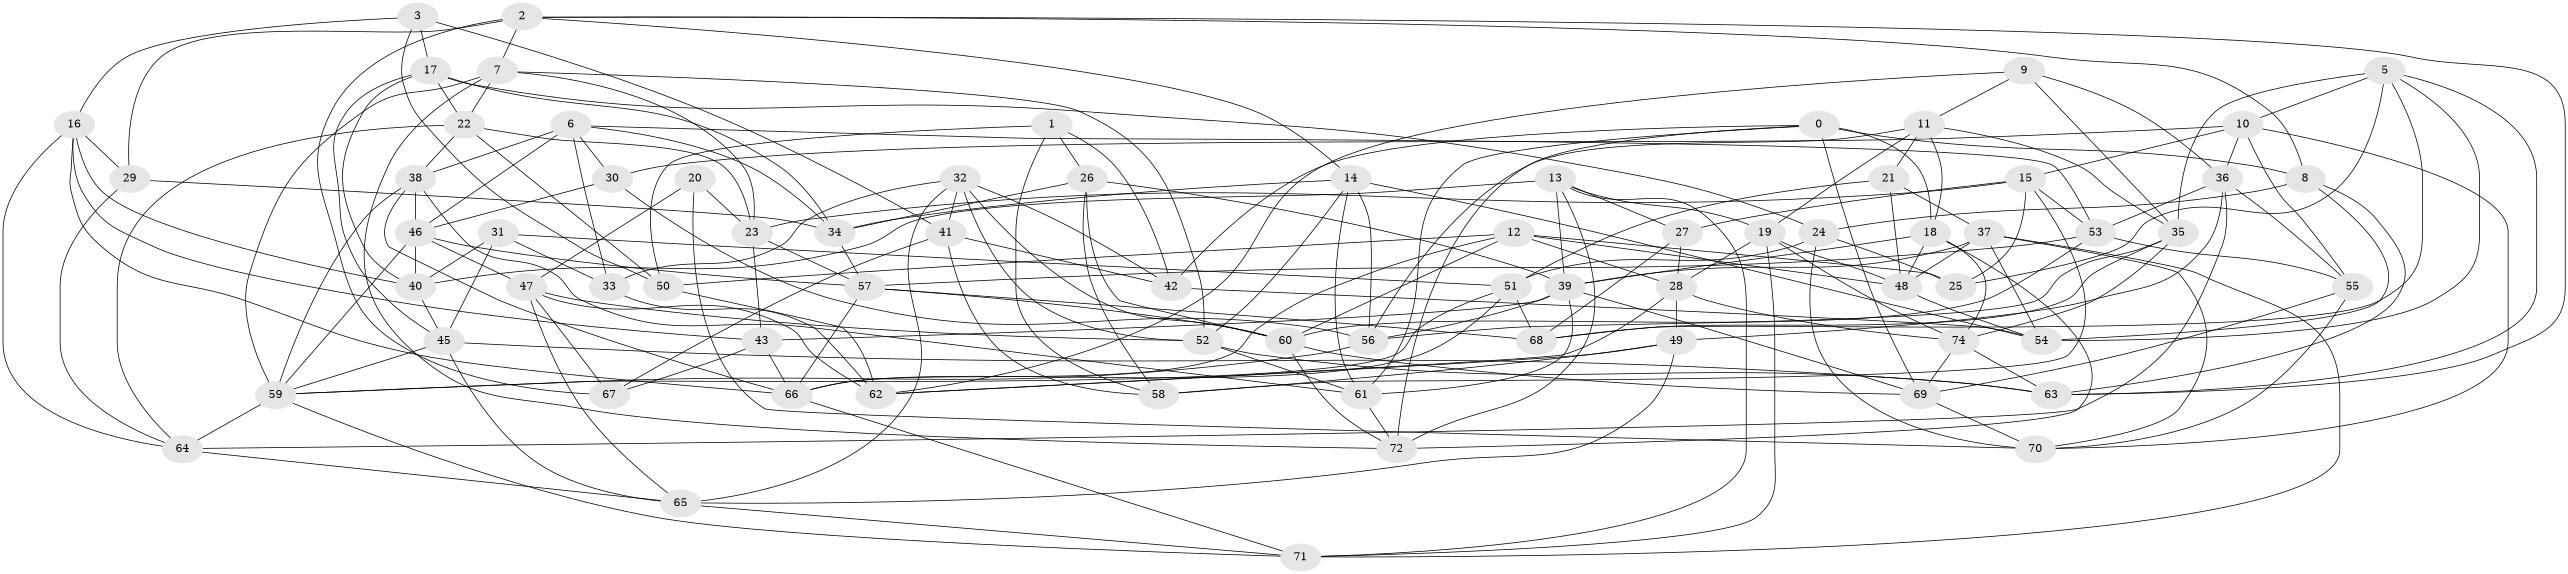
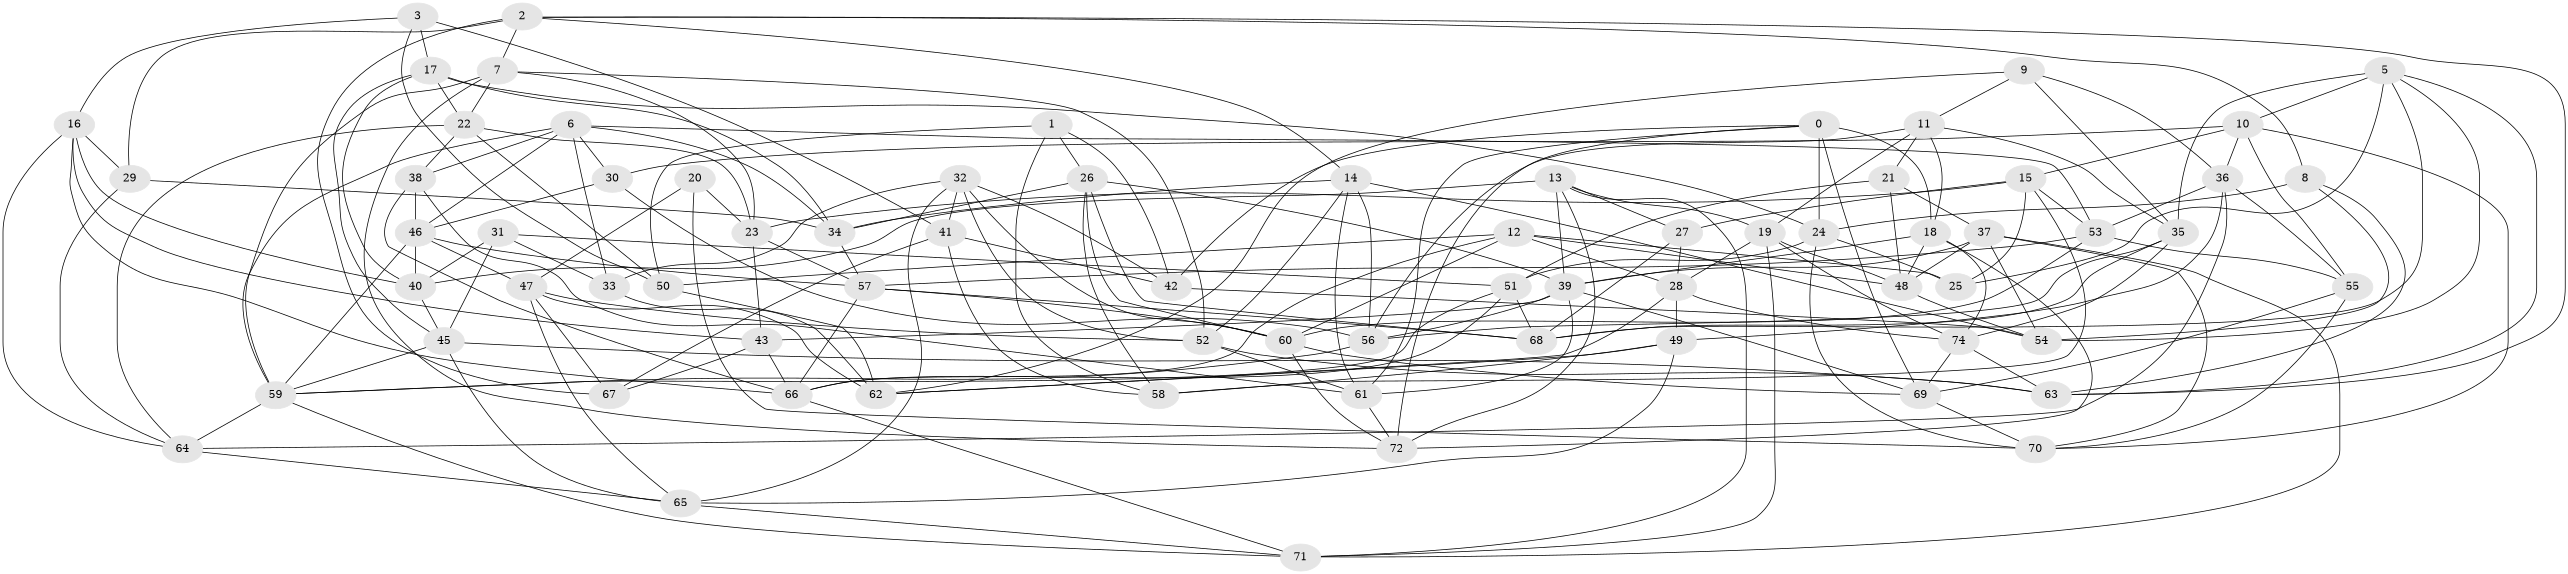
(2063, 150) -> (1819, 179)
(326, 276) -> (351, 182)
none -> (1171, 304)
